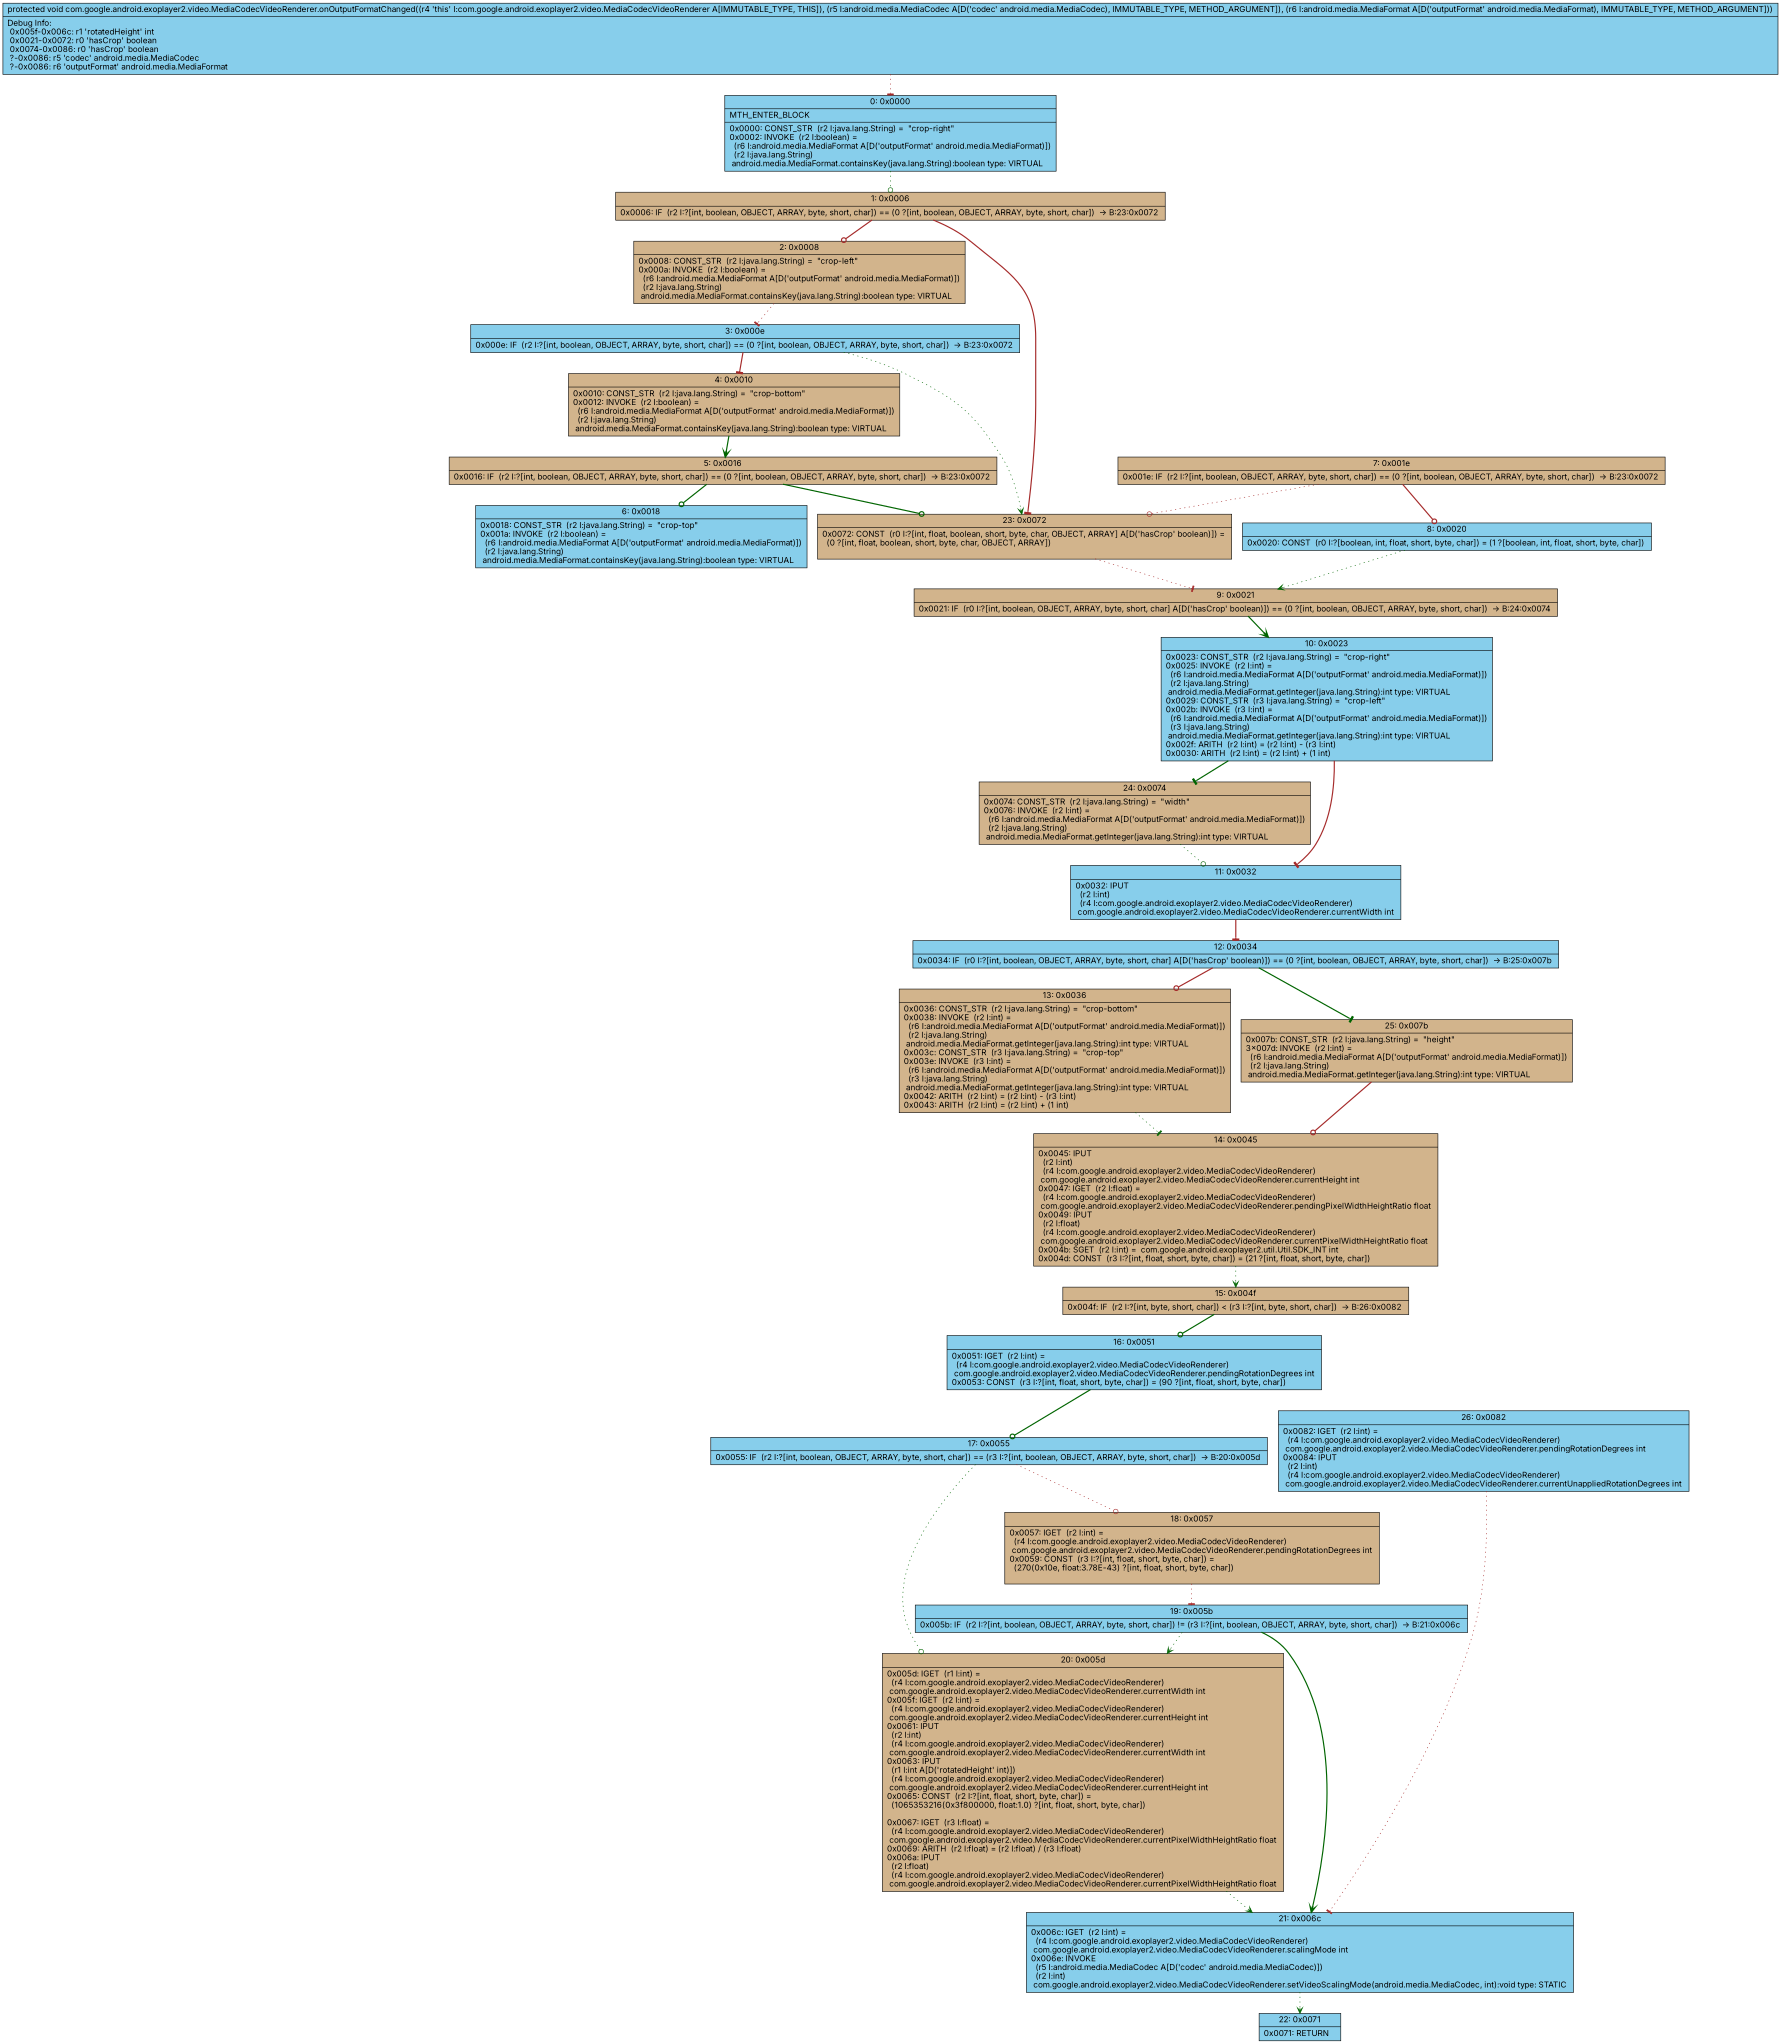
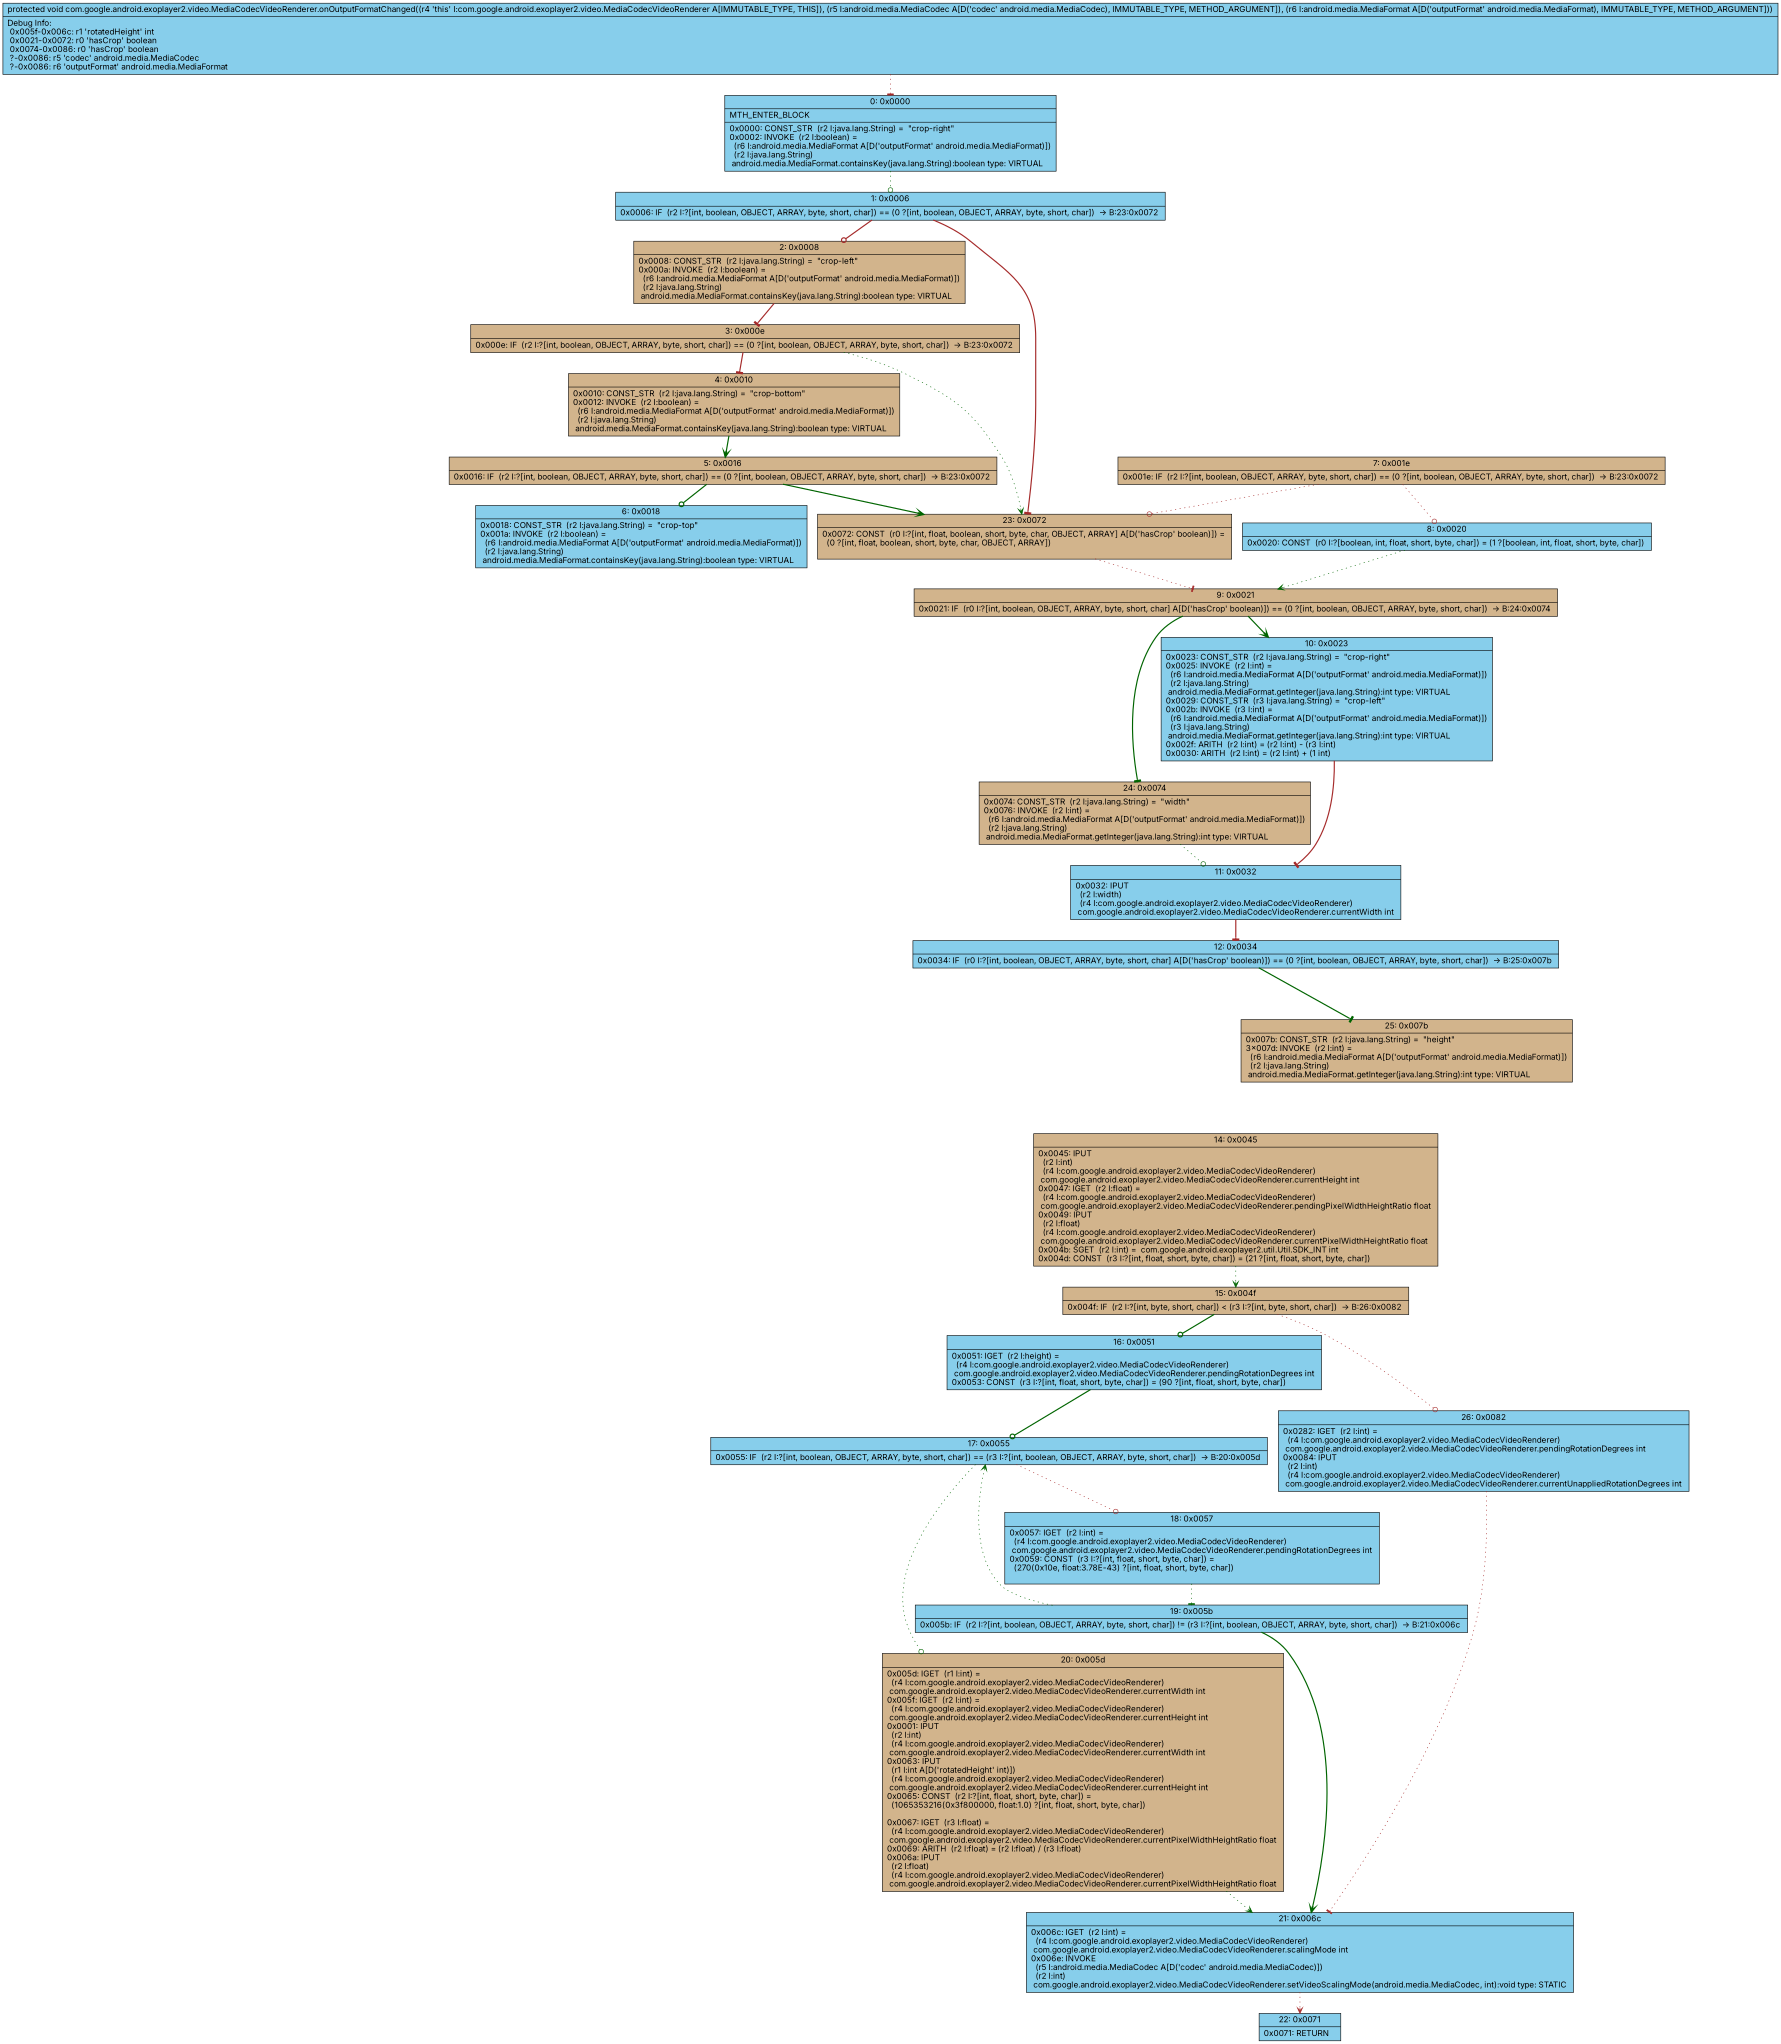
(890, 206) -> (890, 206)
(766, 313) -> (766, 313)
(745, 339) -> (745, 339)
(851, 499) -> (851, 499)
(1418, 502) -> (1418, 502)
(1212, 771) -> (1136, 689)
(1093, 895) -> (1099, 895)
(1065, 1051) -> none
(1343, 1106) -> none
none -> (1359, 1355)
(1000, 1356) -> (1007, 1356)
(1332, 1432) -> (1331, 1432)
(1192, 1548) -> (1192, 1548)
(1192, 1593) -> (1192, 1593)
(1176, 1641) -> (985, 1558)
(915, 1727) -> (915, 1727)
(1300, 2000) -> (1300, 2000)
